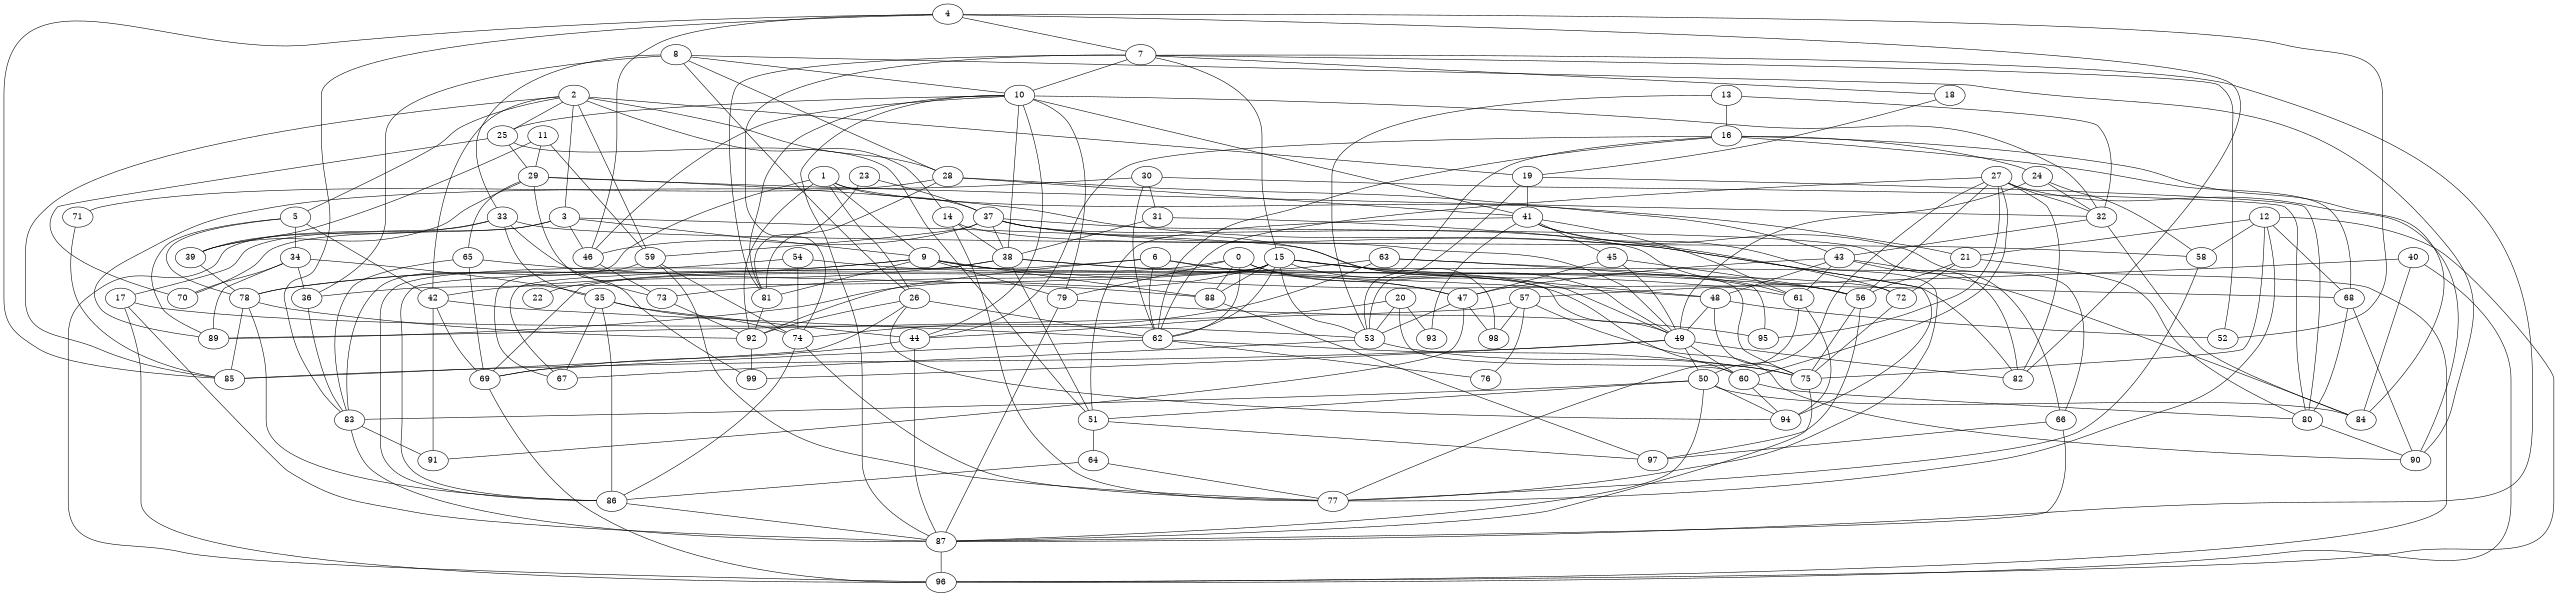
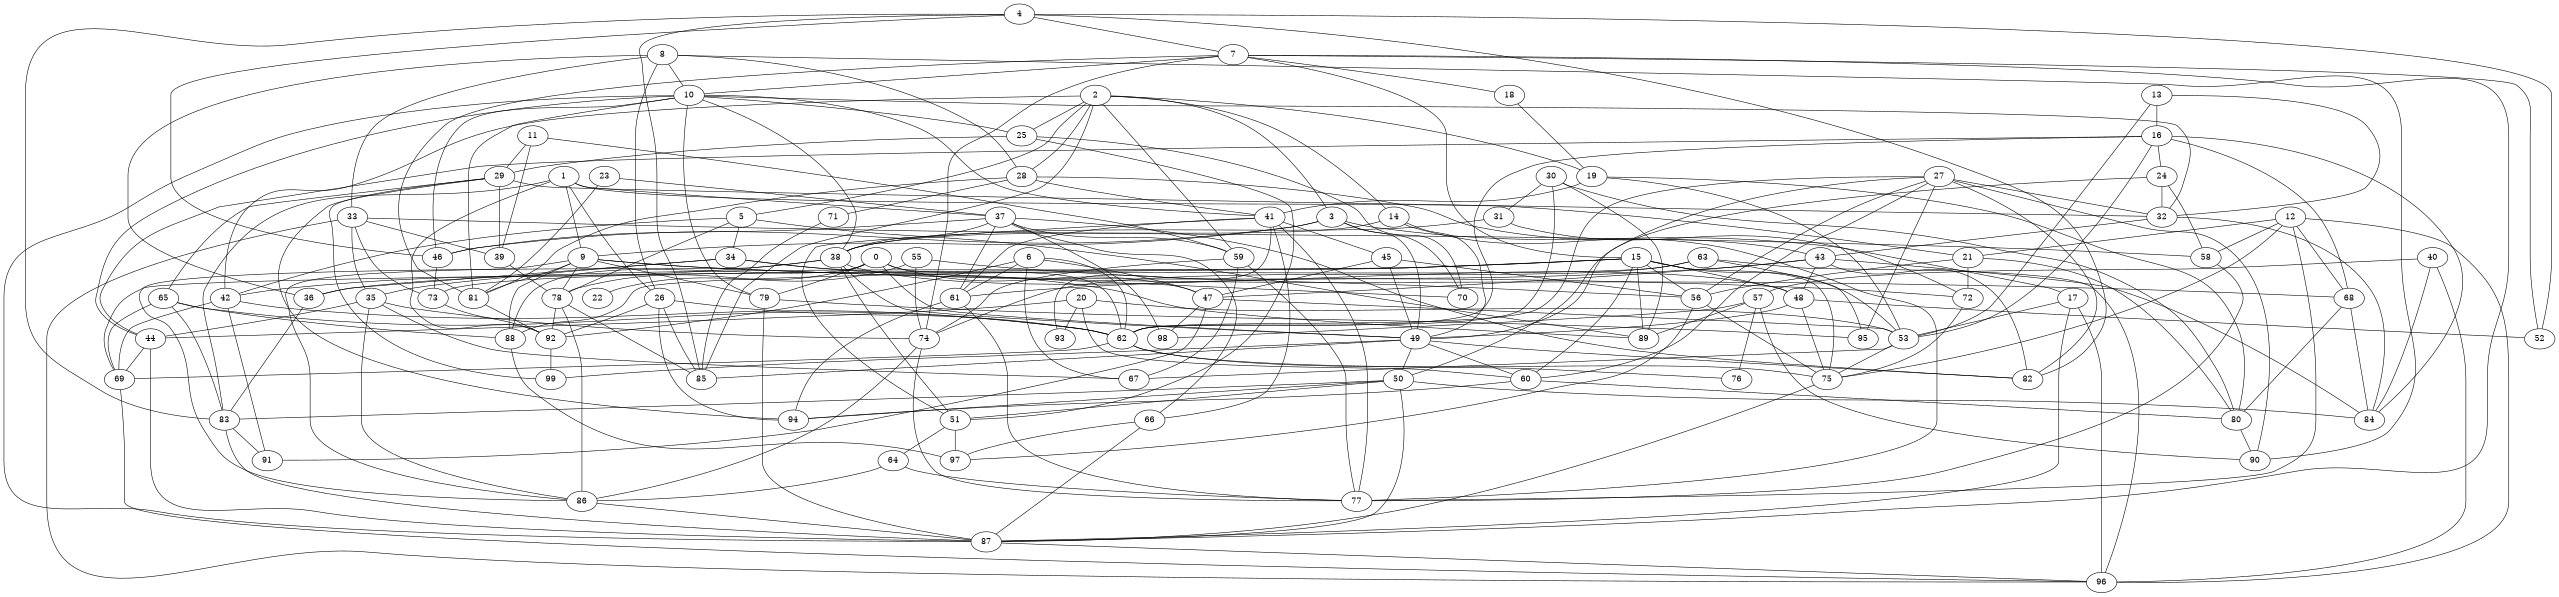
(798, 258) -> (917, 258)
(1253, 299) -> (620, 320)
(2382, 379) -> (2359, 359)
